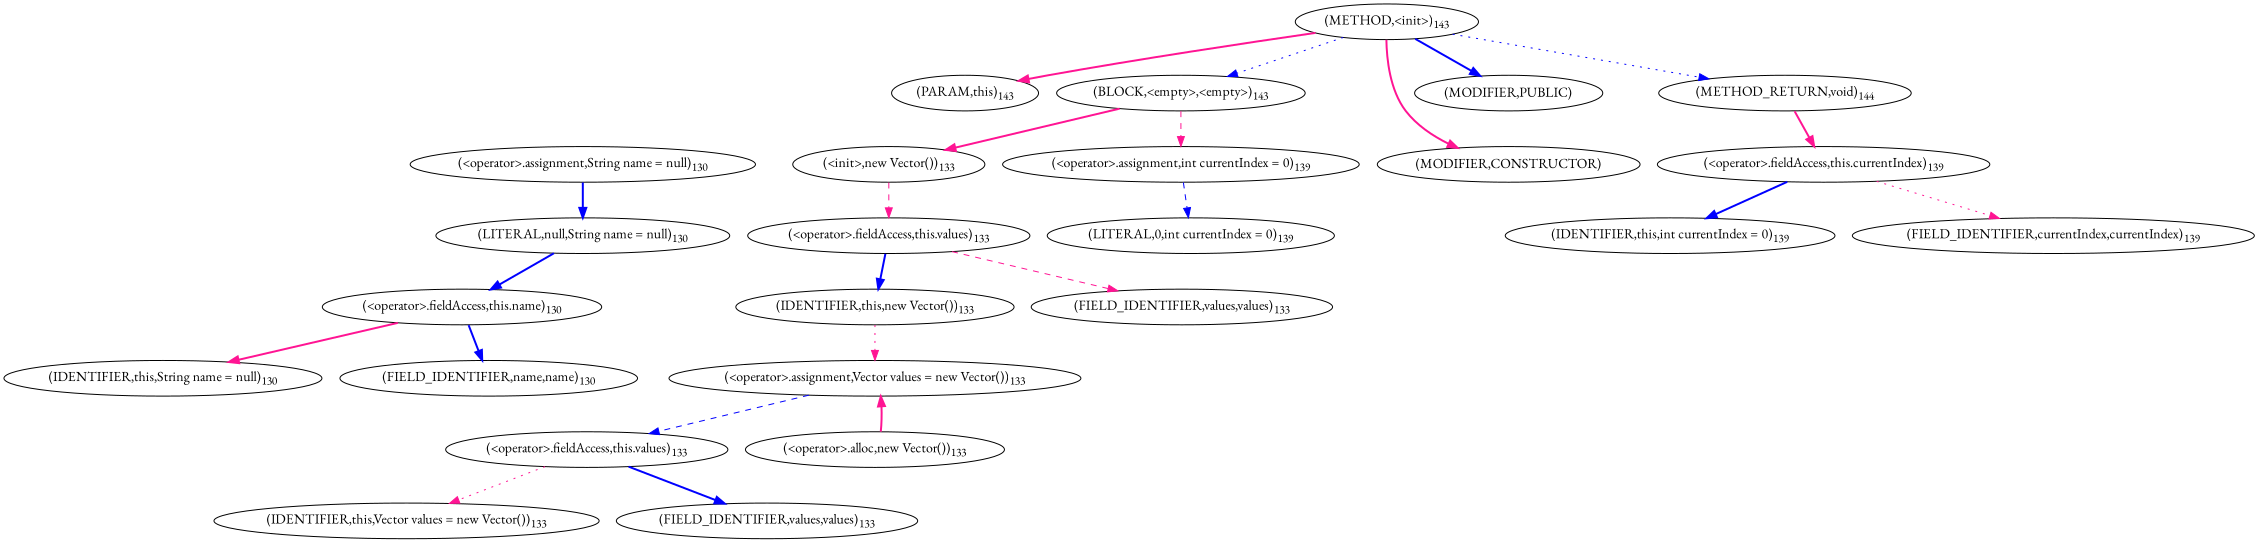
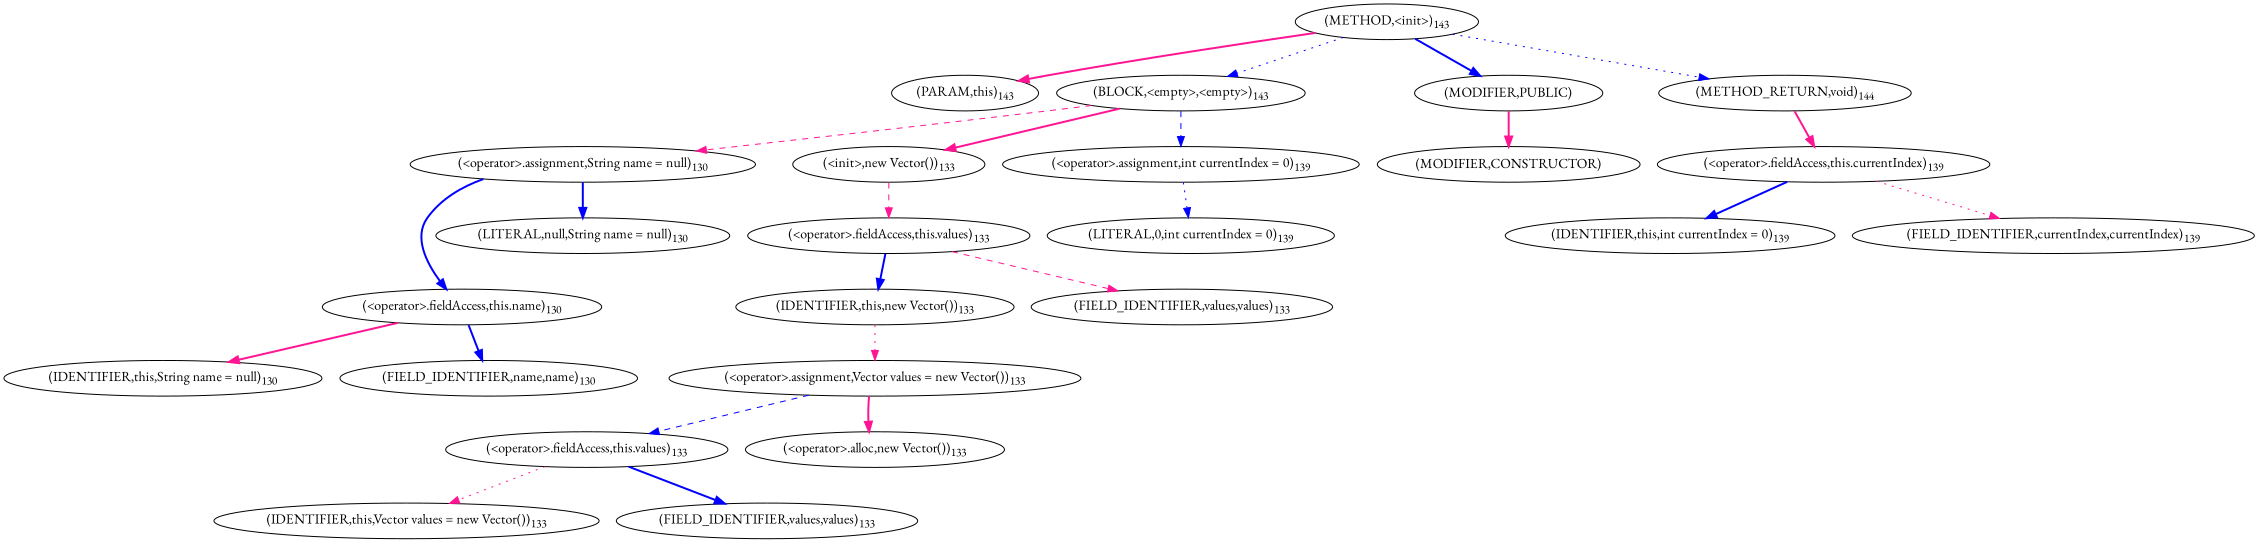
(1400, 102) -> (1509, 124)
(1181, 124) -> (1181, 124)
none -> (899, 128)
(1185, 195) -> (1185, 195)
(527, 269) -> (427, 218)
(882, 419) -> (868, 409)
